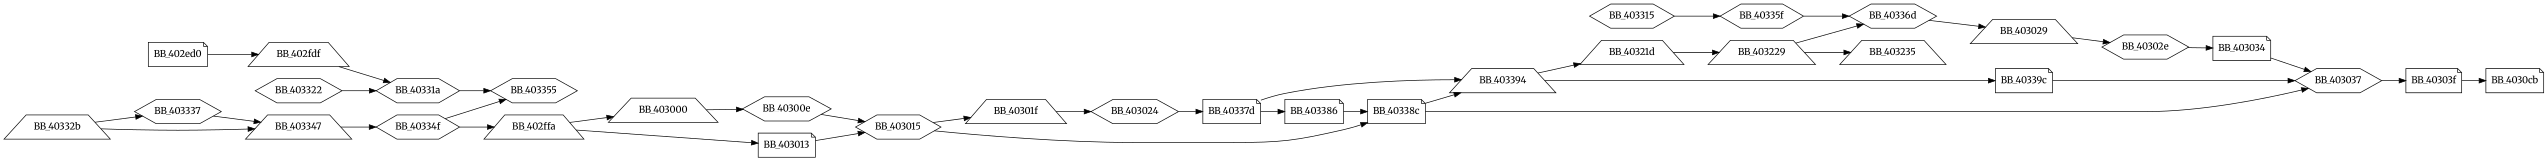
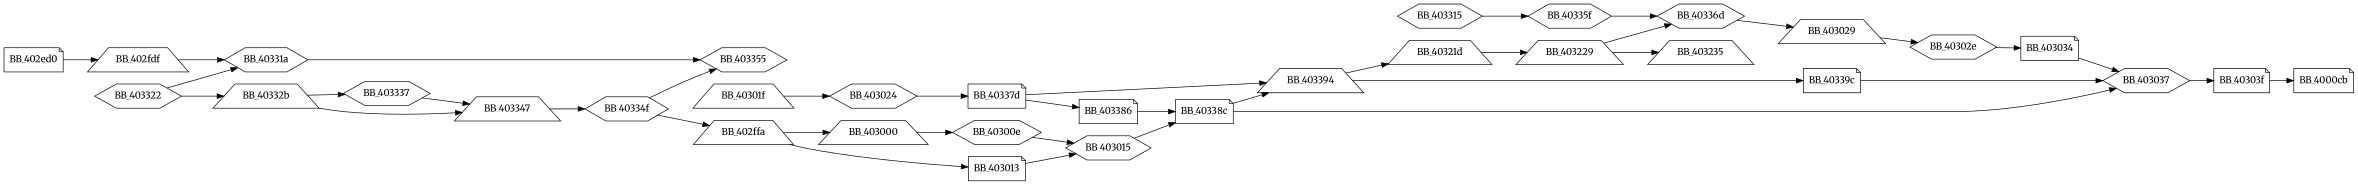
(2515, 81) -> (2324, 81)
none -> (199, 96)
(949, 120) -> none
